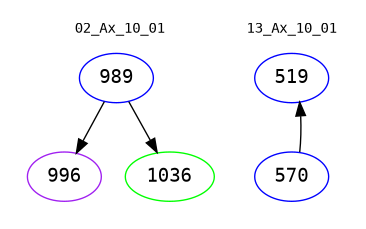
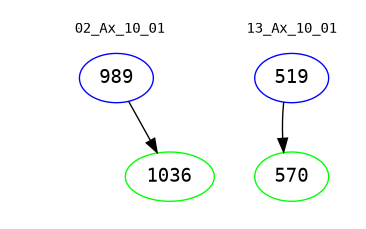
(301, 134) -> (283, 120)
(64, 177) -> none
(292, 177) -> (292, 177)
